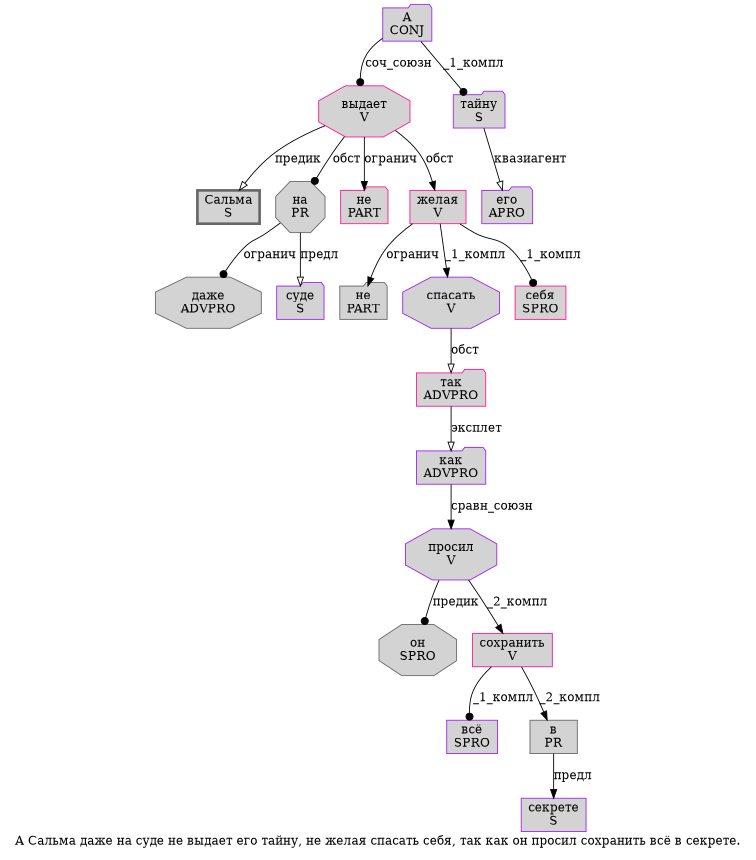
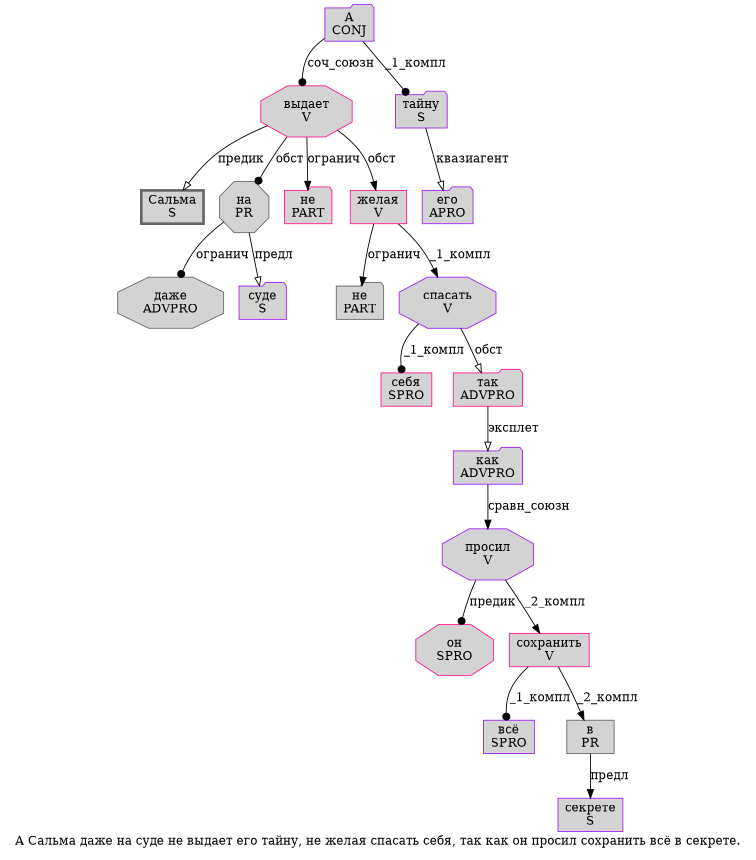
(503, 243) -> (404, 343)
(418, 650) -> (455, 650)
